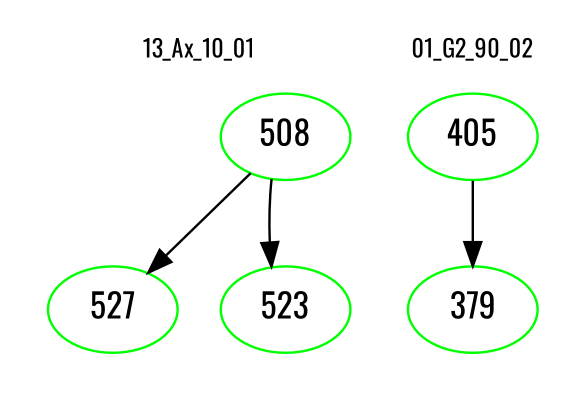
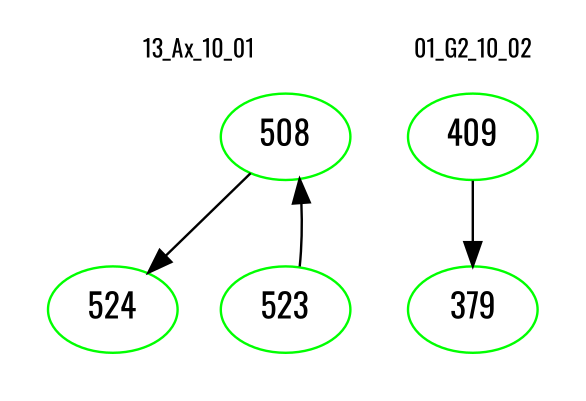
(473, 52) -> (473, 52)
(473, 137) -> (473, 137)
(270, 211) -> (302, 235)
(113, 310) -> (113, 310)
